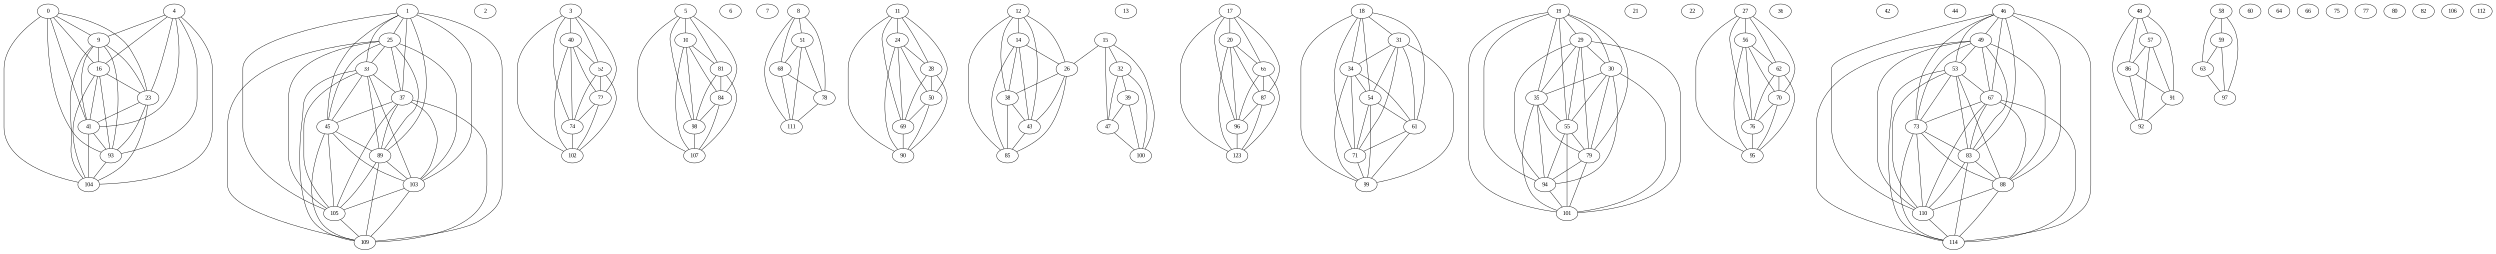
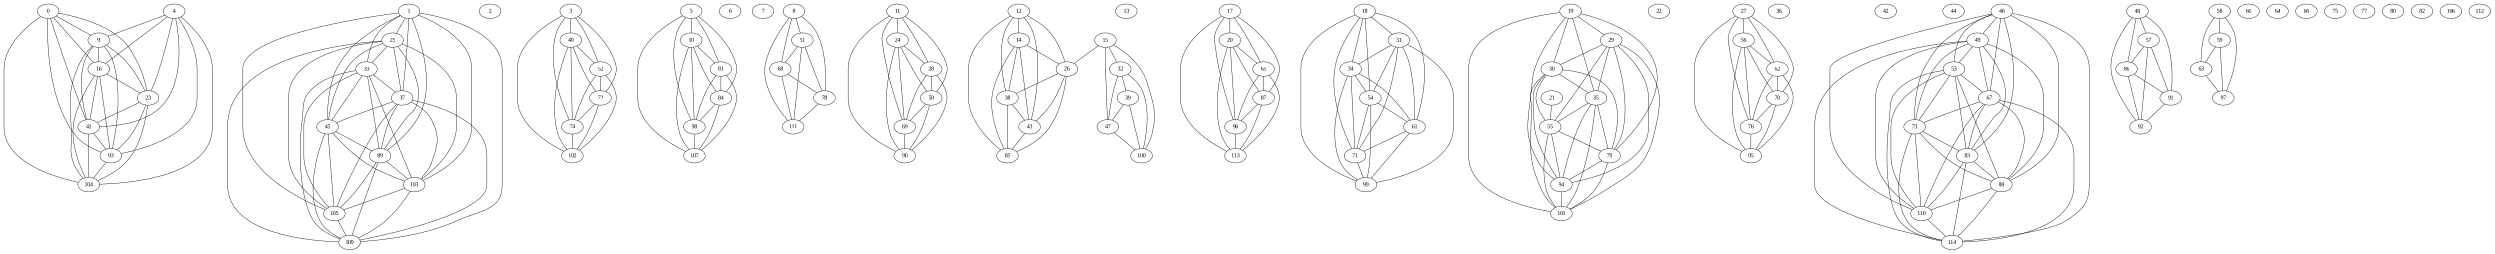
(1563, 69) -> (1551, 112)
(1237, 156) -> (1235, 156)
